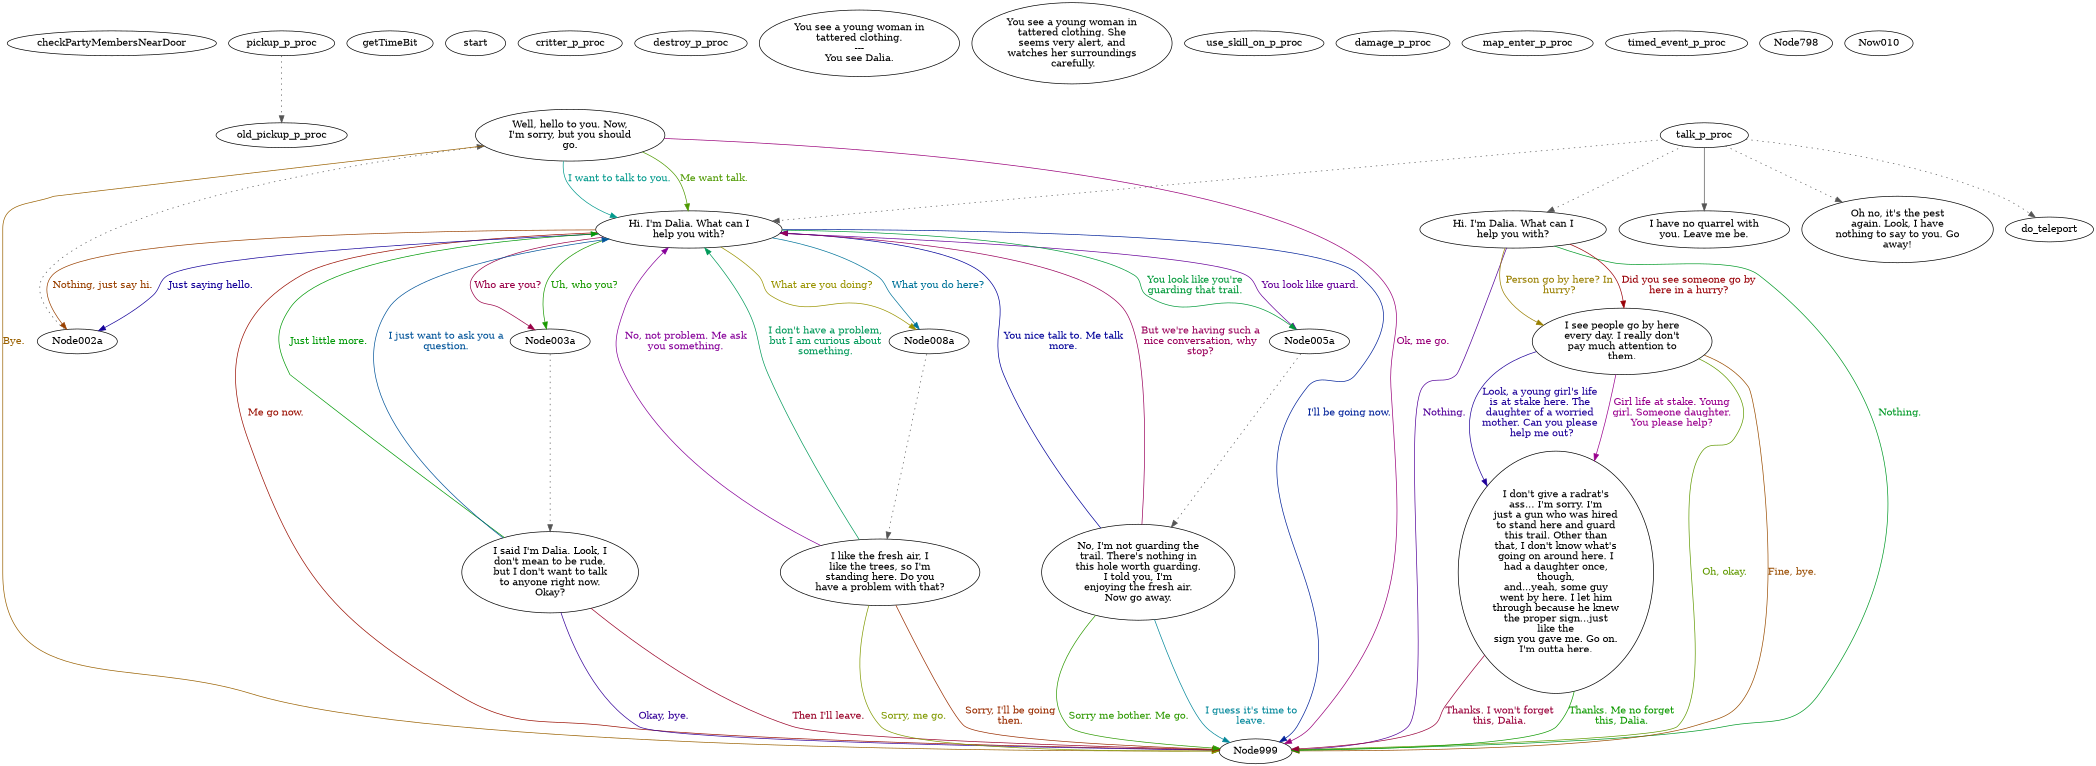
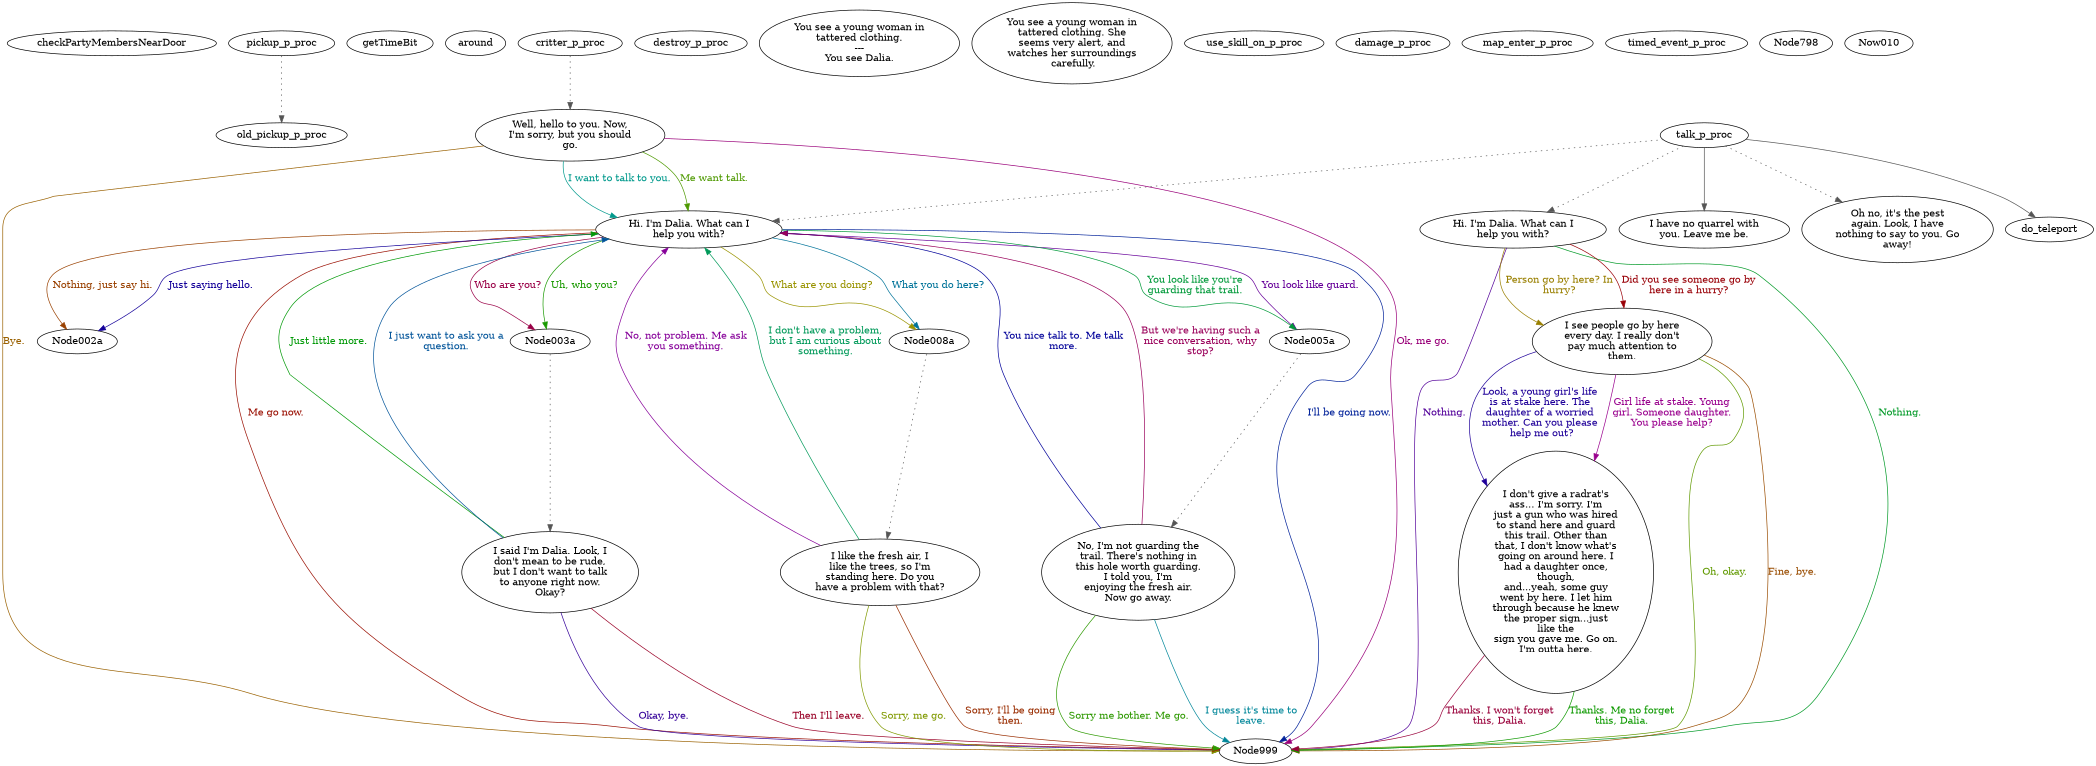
(476, 43) -> (476, 43)
(1892, 163) -> (1892, 163)
(221, 195) -> (570, 79)
